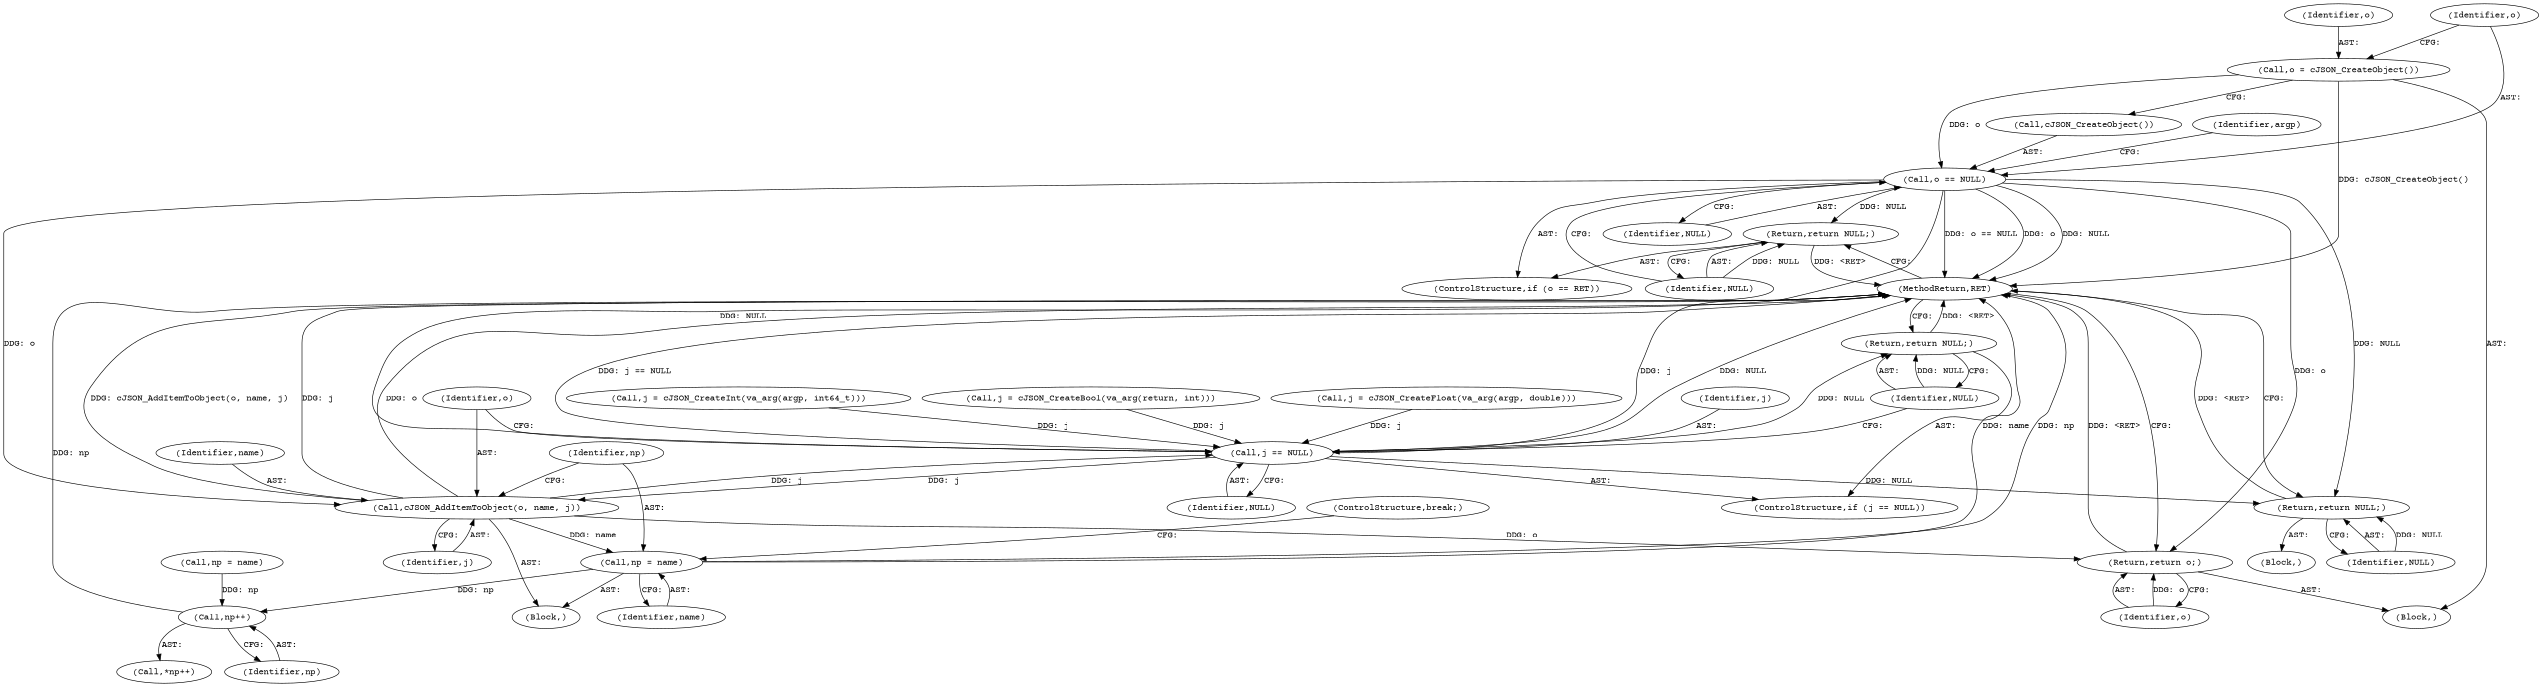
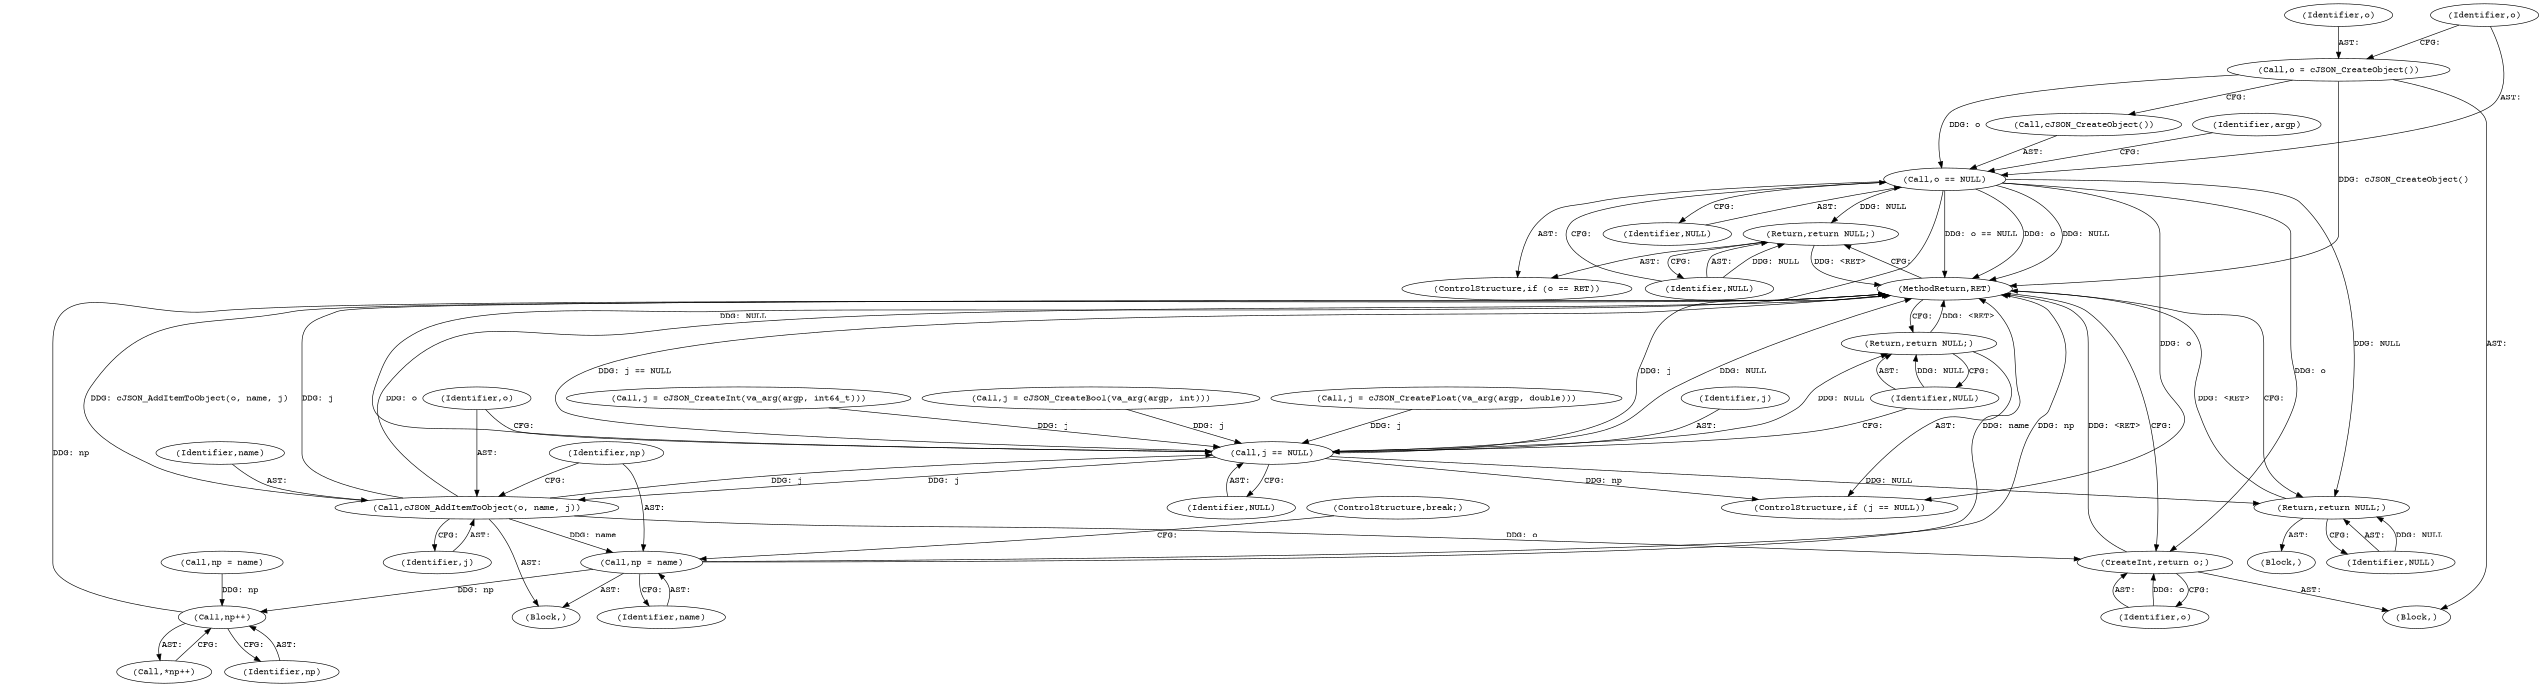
(662, 192) -> (2161, 380)
(1091, 398) -> (1091, 398)
(1604, 480) -> (1604, 480)
(2155, 562) -> (2155, 562)
none -> (191, 647)
